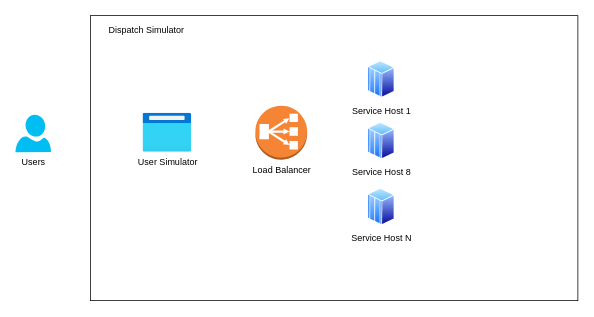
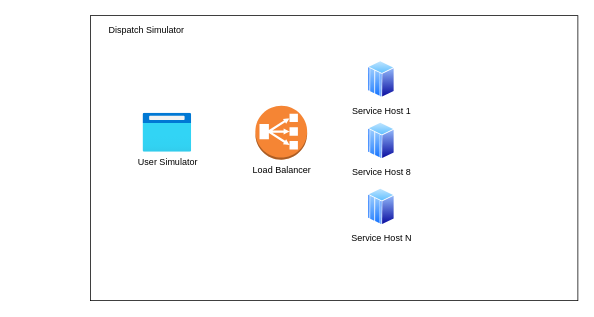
(33, 133) -> none
